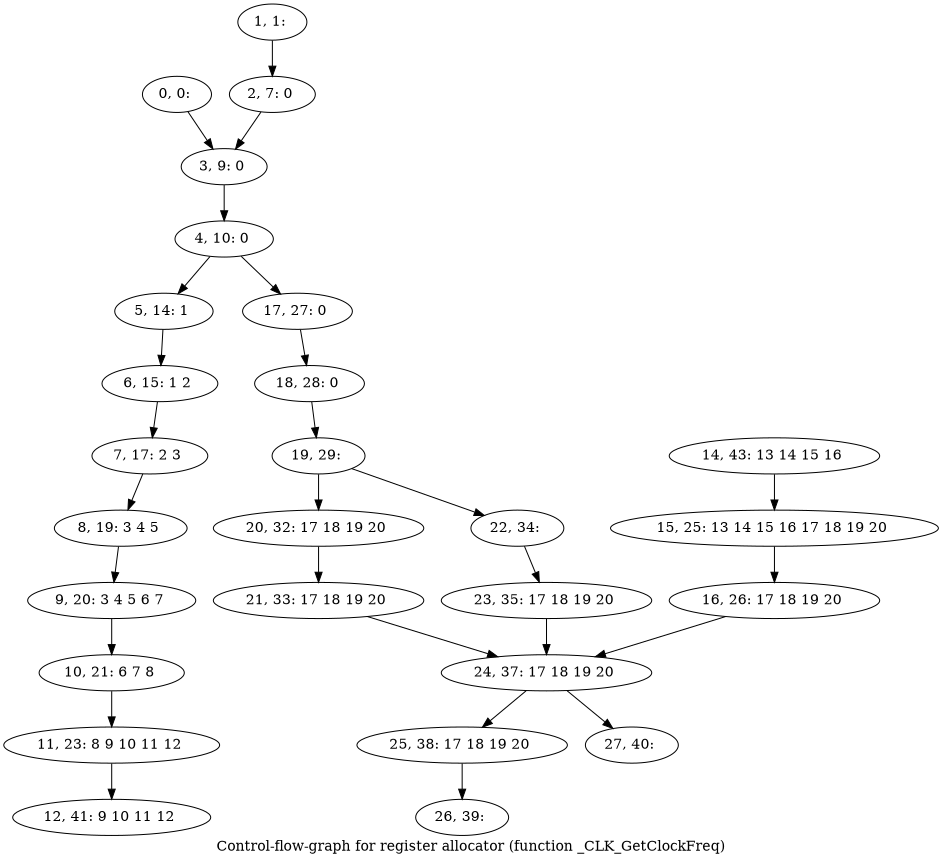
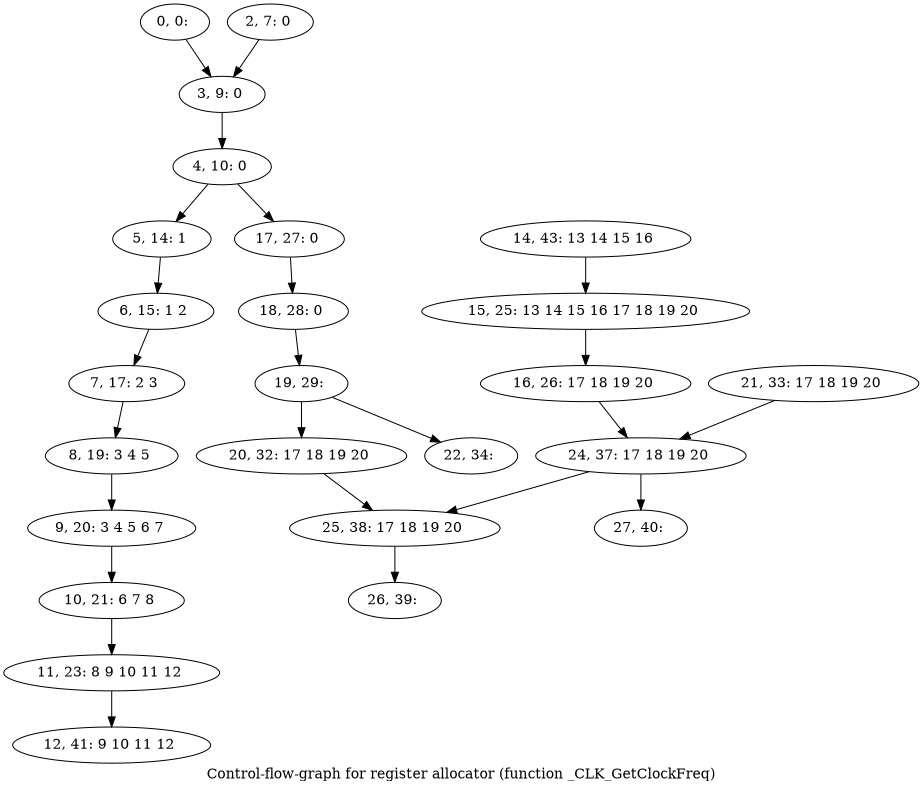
(272, 22) -> none
(319, 559) -> (344, 489)
(547, 600) -> none
